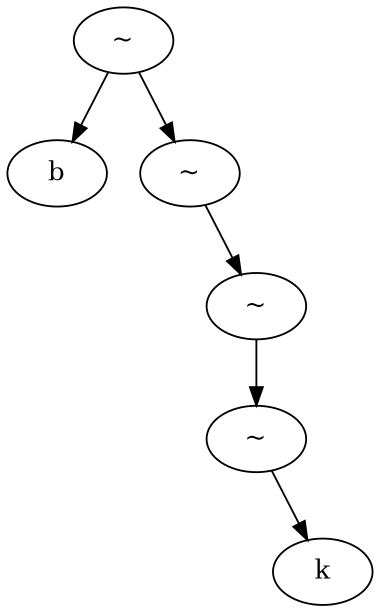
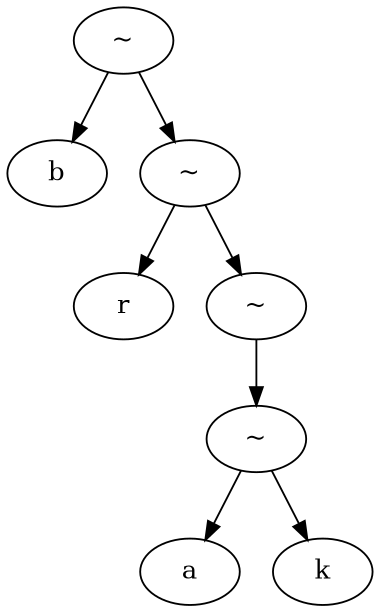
none -> (124, 306)
none -> (190, 572)
